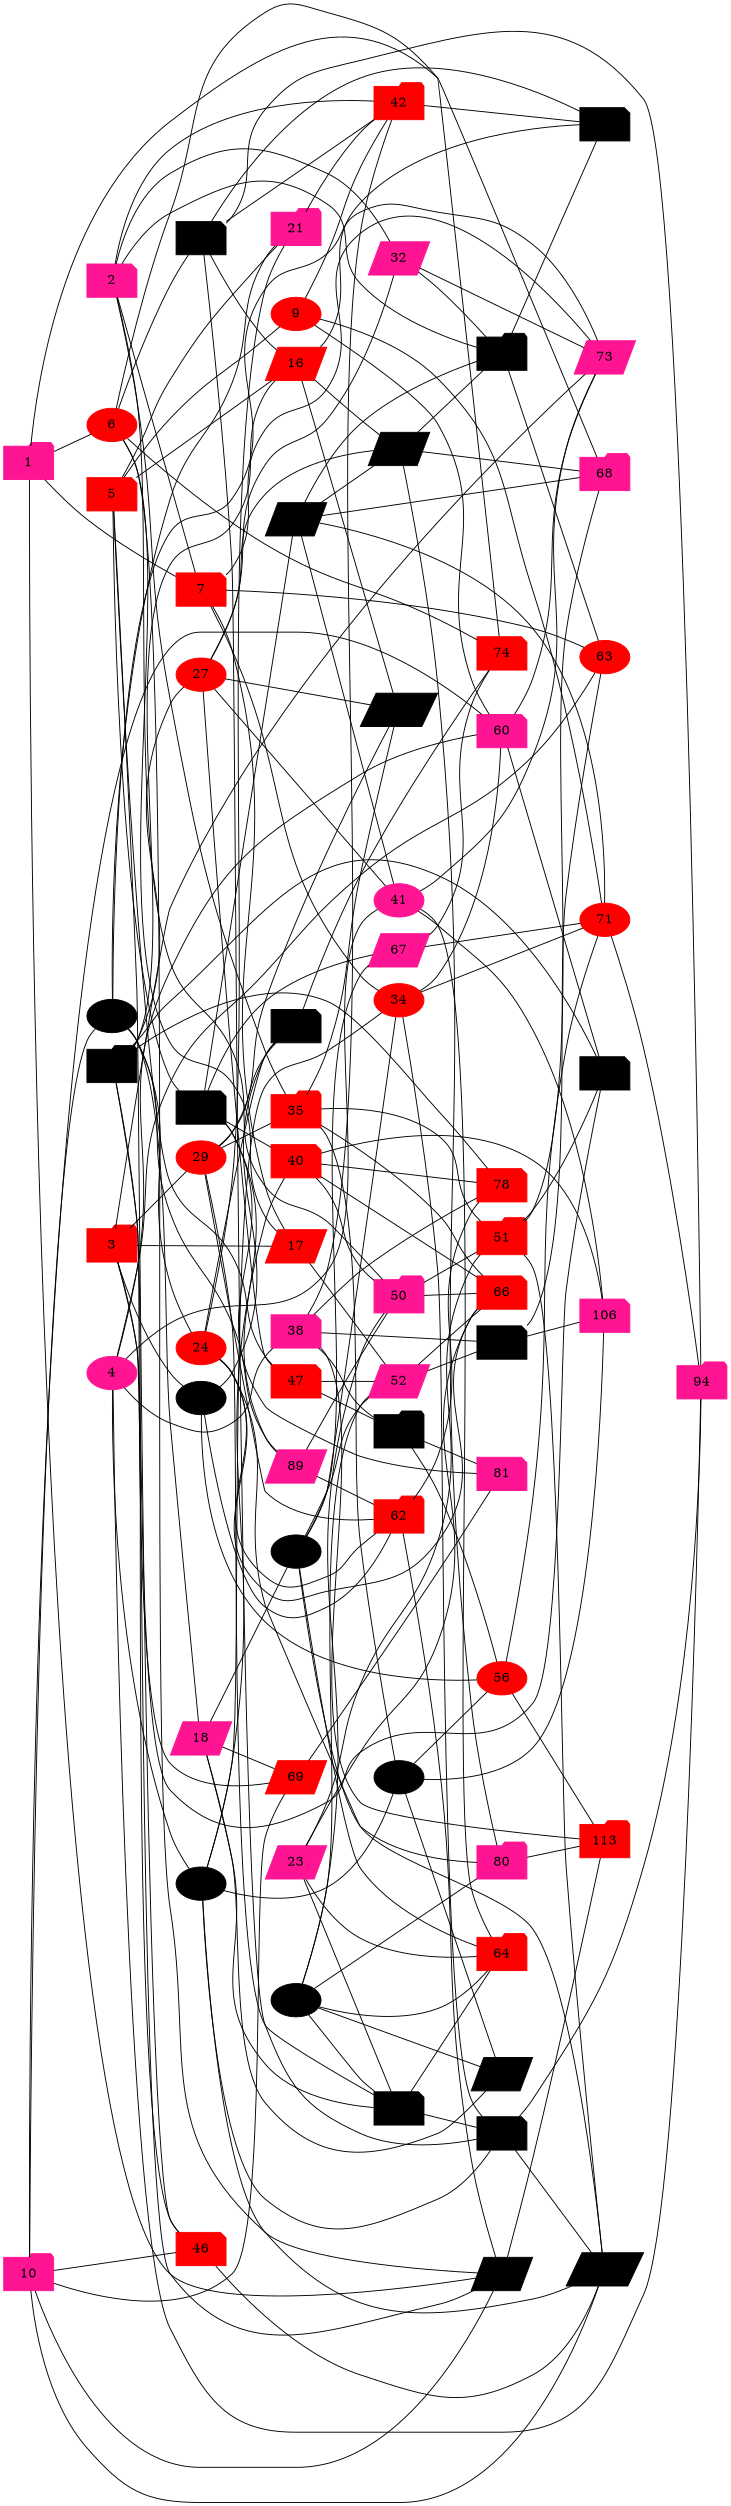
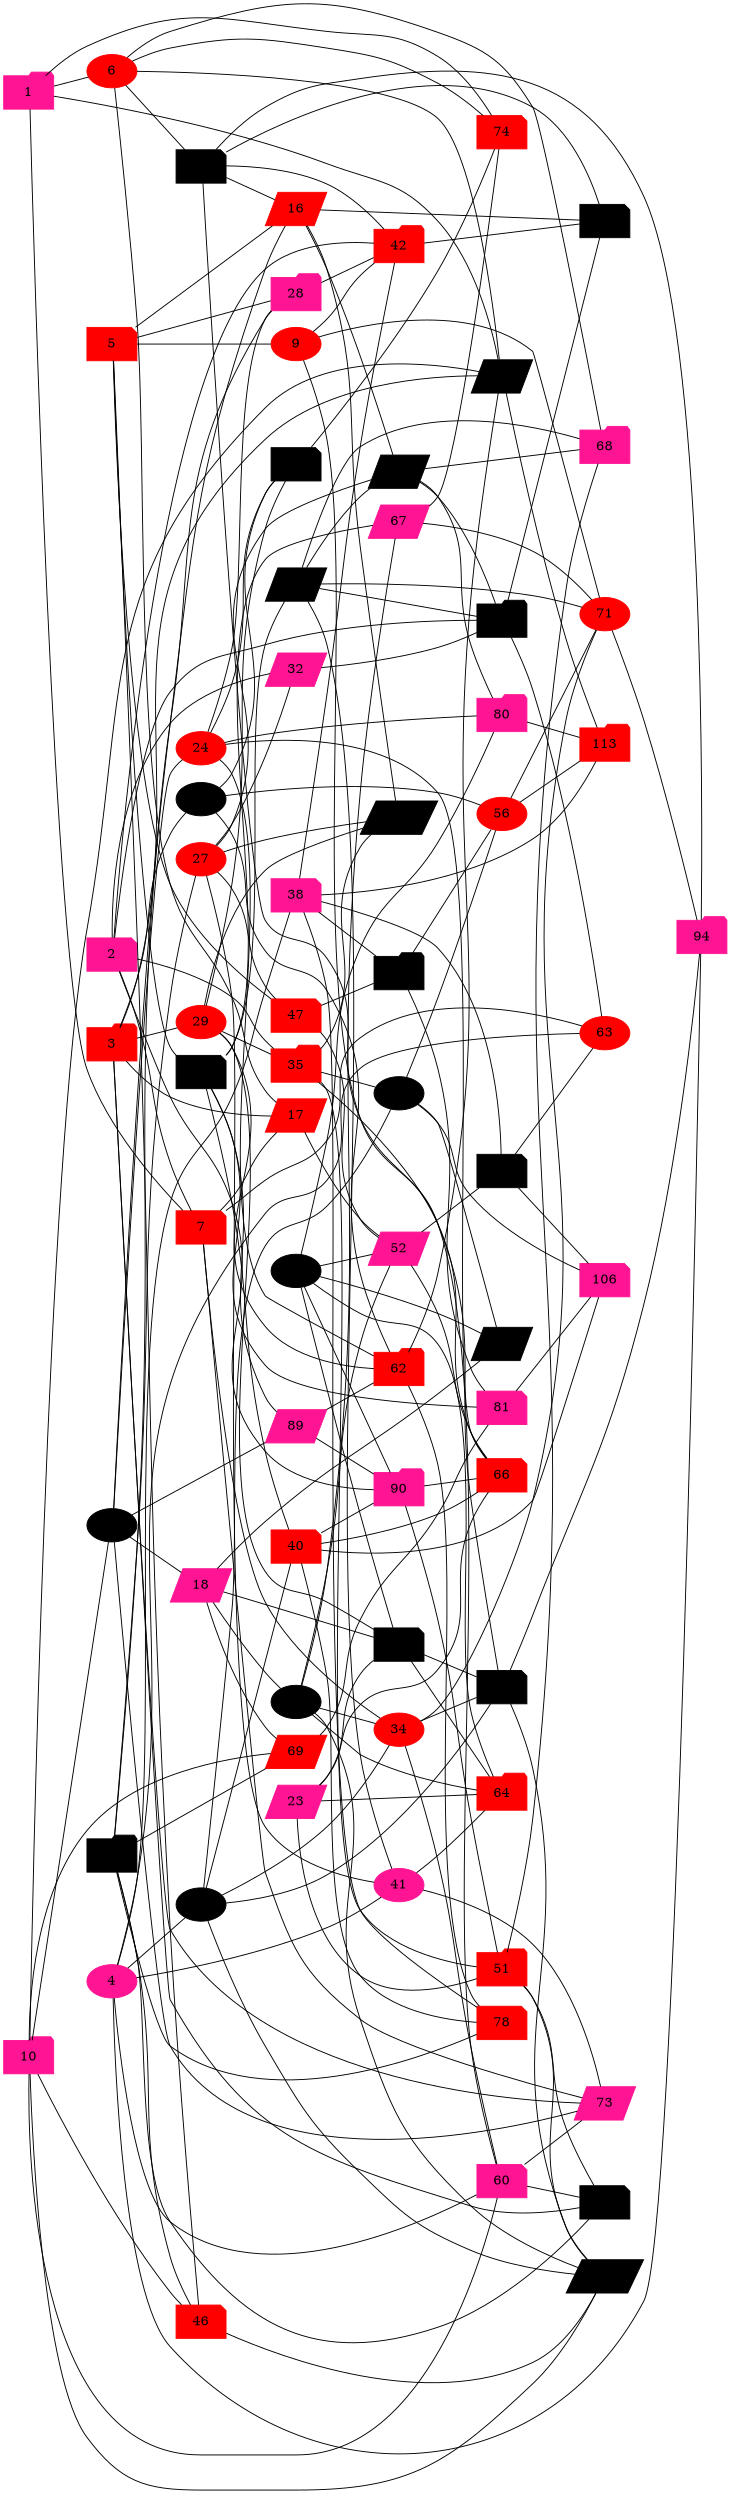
(296, 229) -> (296, 294)
(502, 308) -> none
(552, 1071) -> (544, 1356)
(399, 1296) -> (399, 1489)
